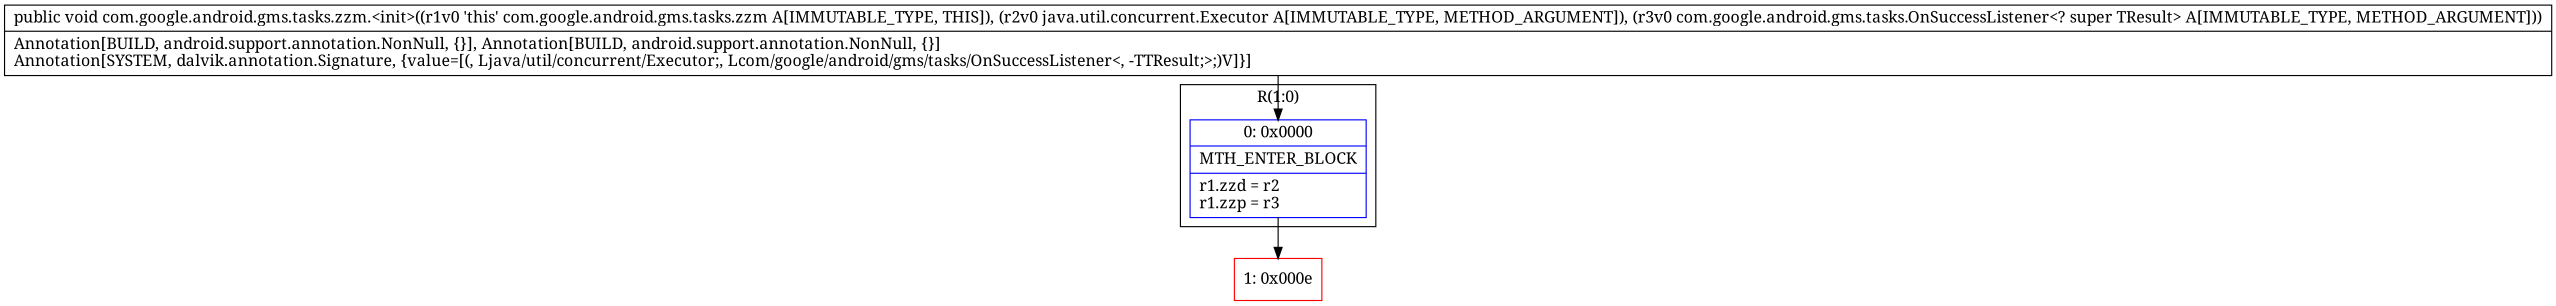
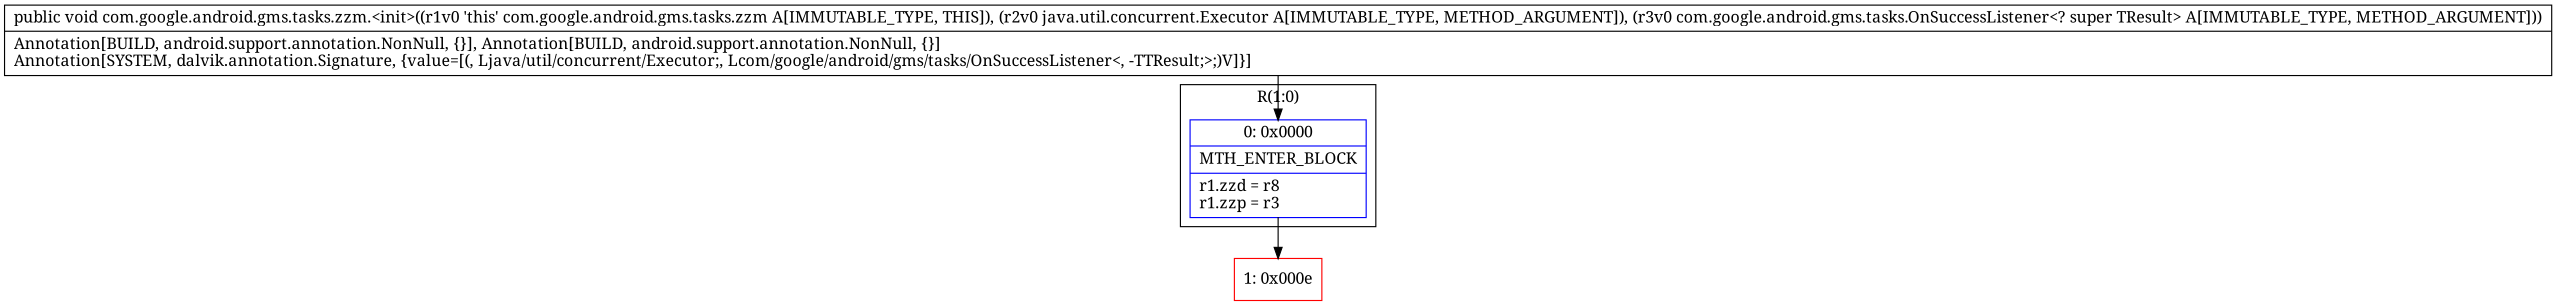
(1239, 186) -> (1239, 186)
